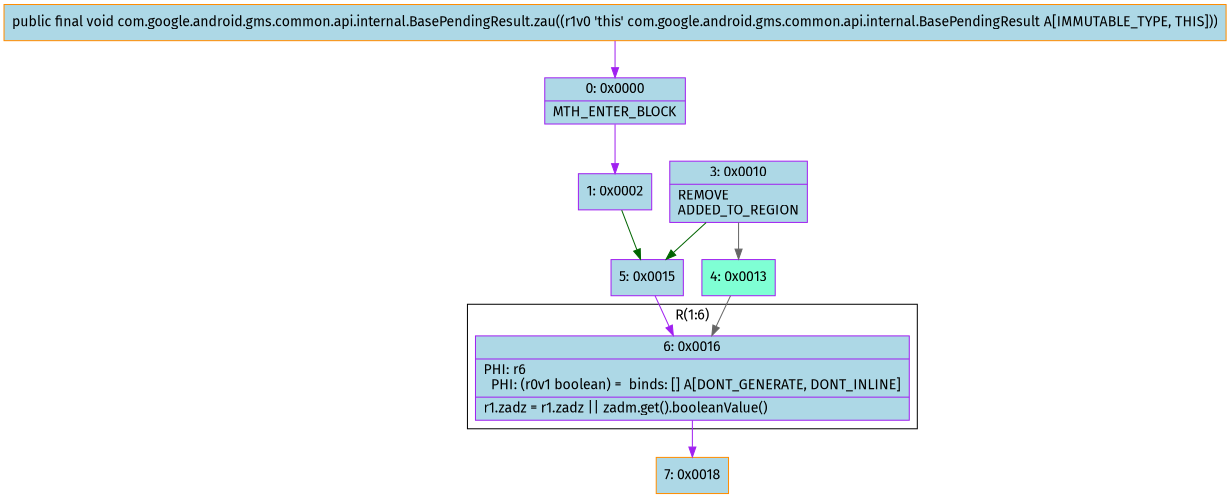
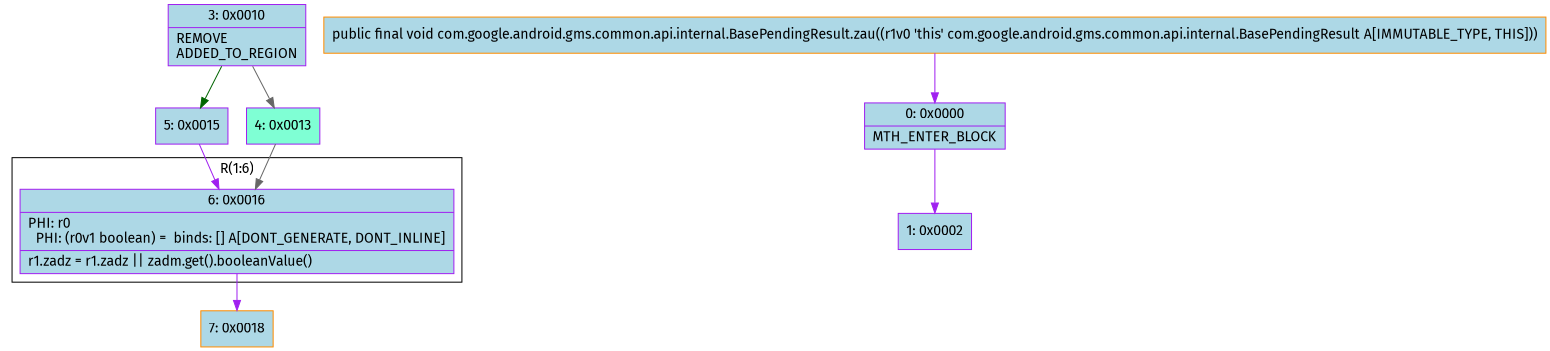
(629, 230) -> none
(507, 370) -> (51, 223)
